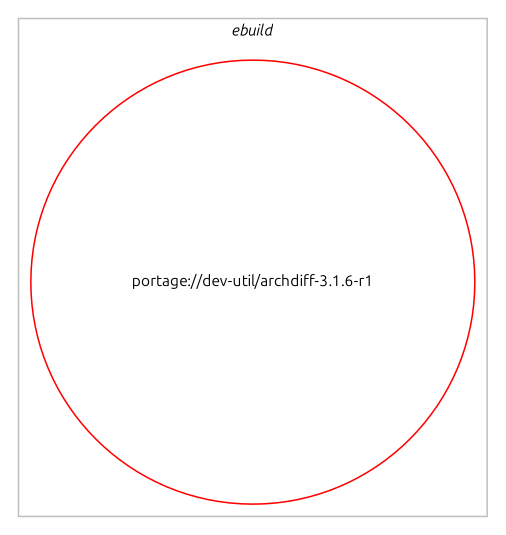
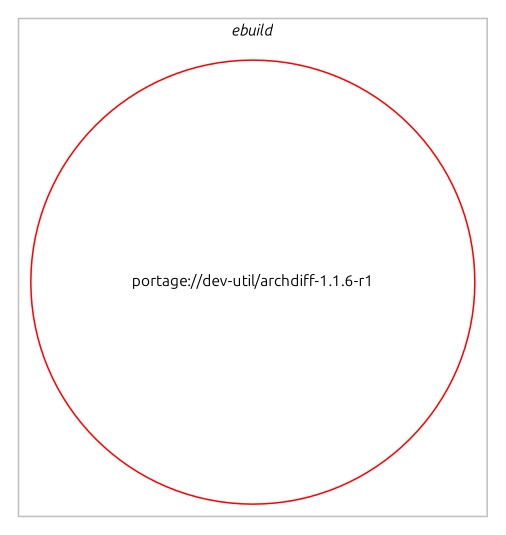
(253, 282) -> (253, 282)
